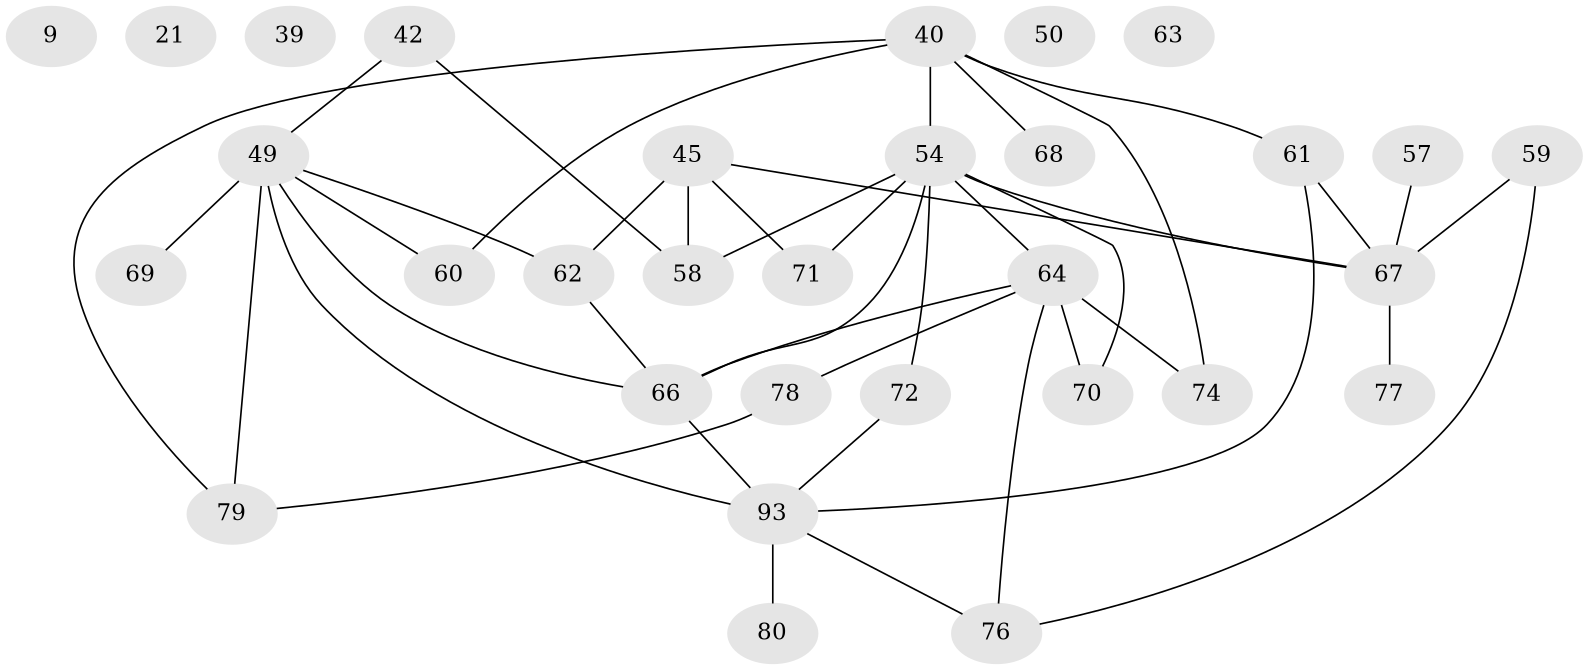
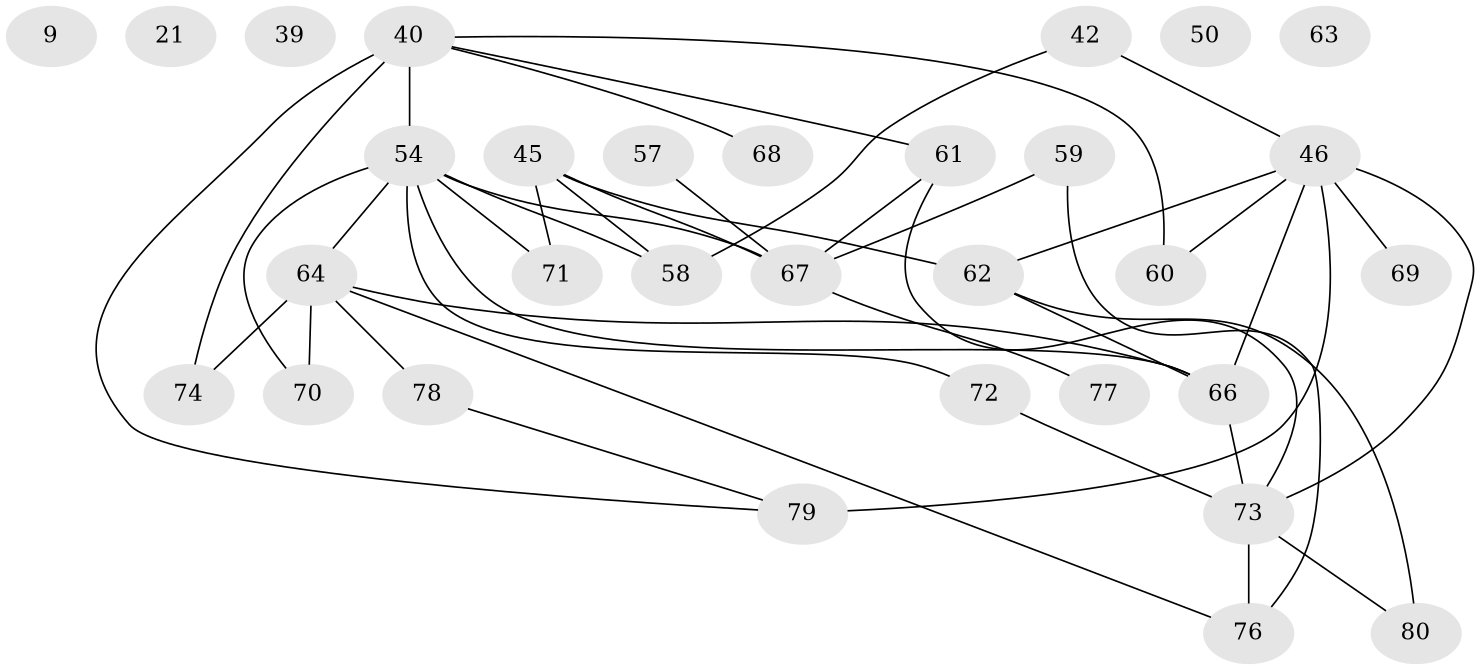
(264, 156) -> (1315, 156)
none -> (1336, 389)
(773, 514) -> (1249, 514)
